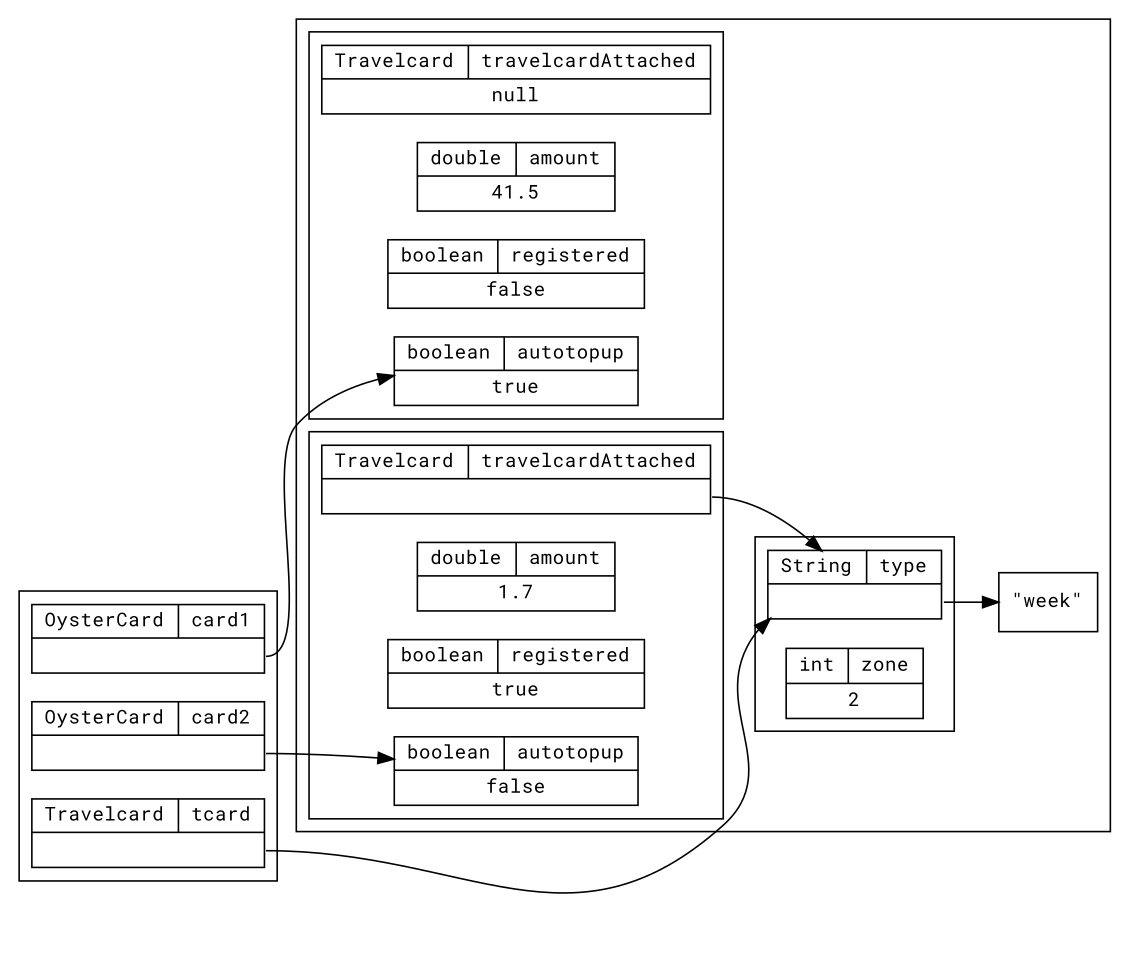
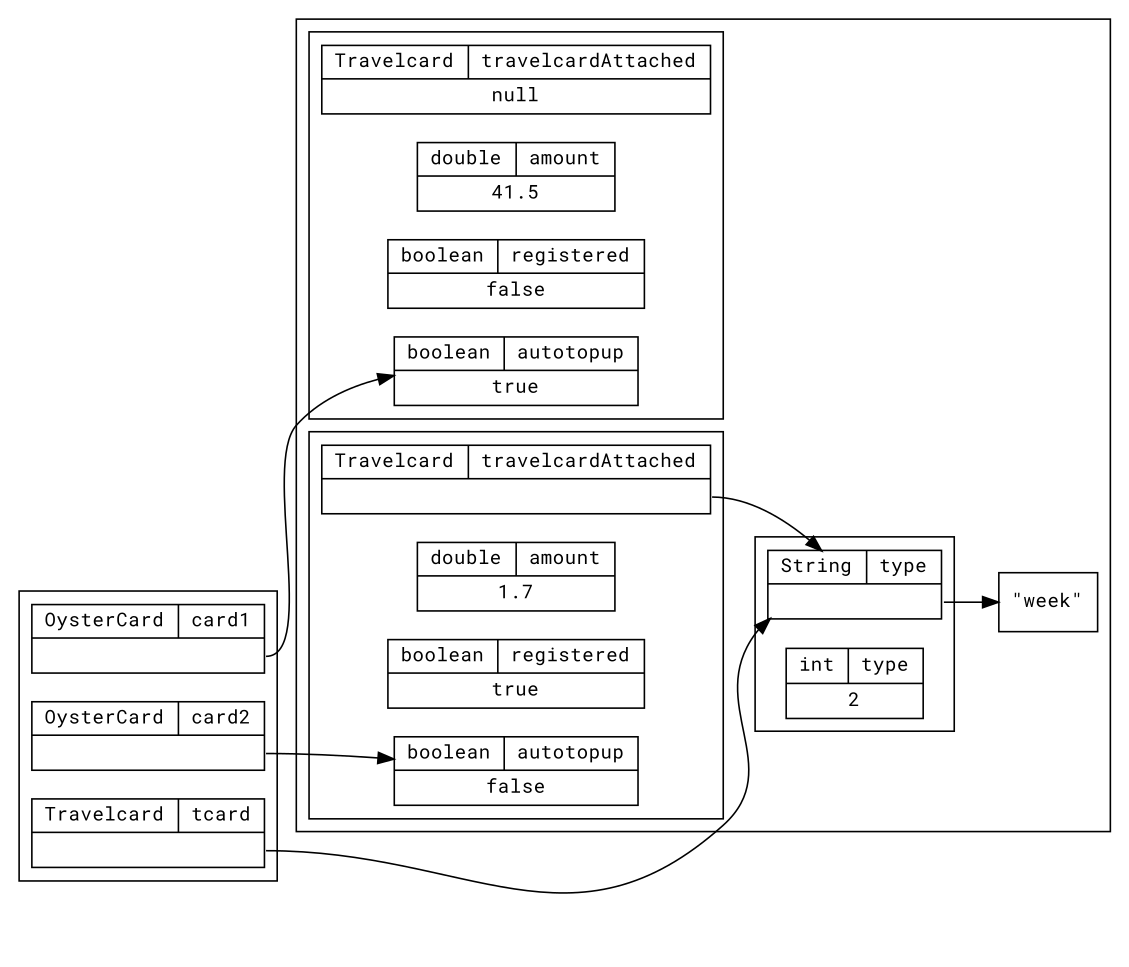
(886, 665) -> (886, 665)
